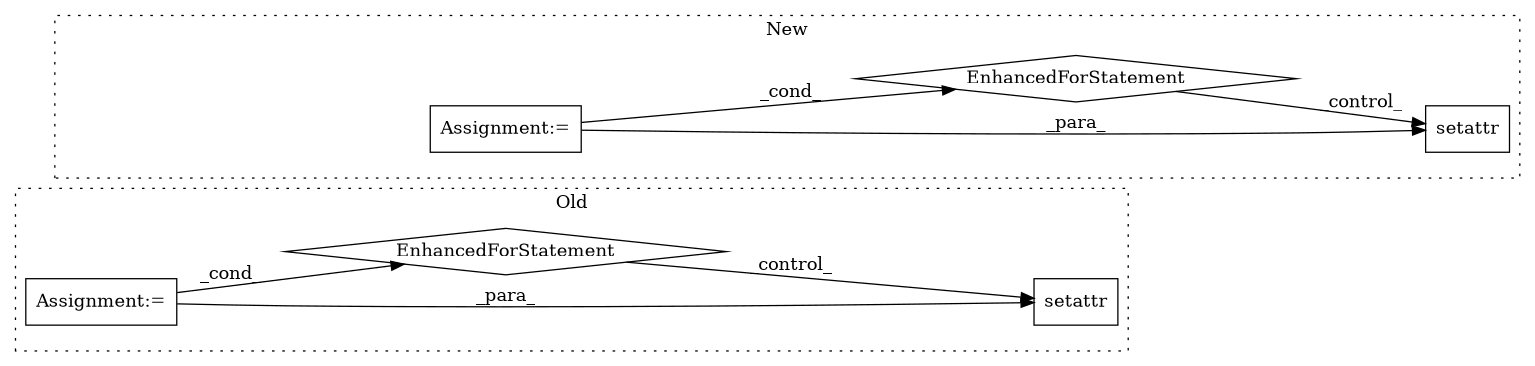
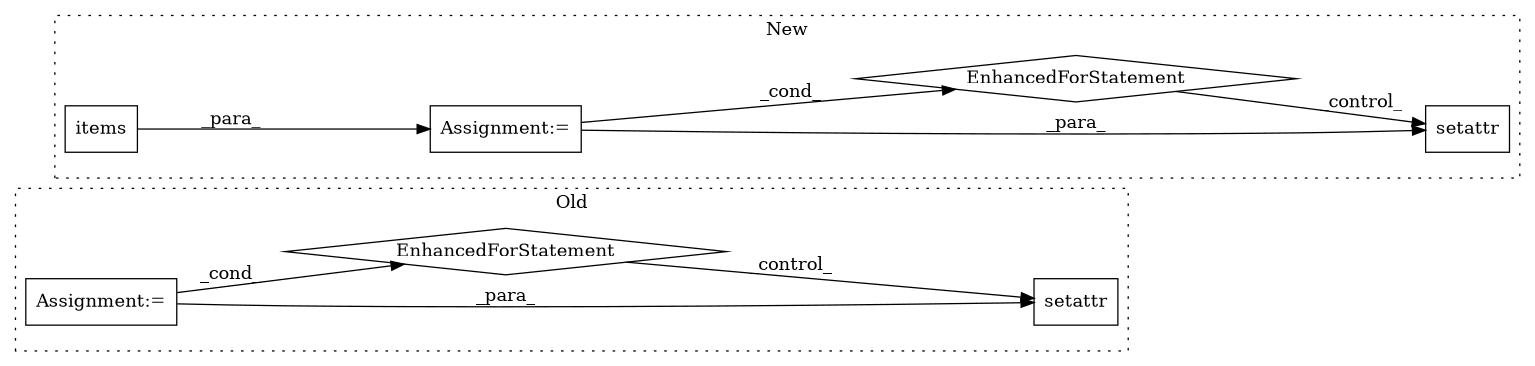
none -> (101, 129)
